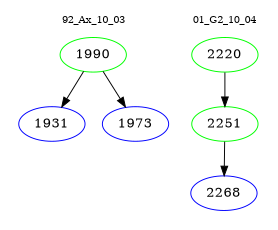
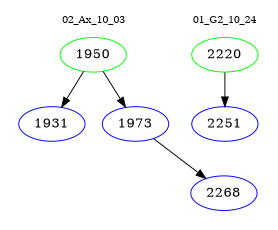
(94, 21) -> (94, 21)
(225, 21) -> (225, 21)
(93, 55) -> (93, 55)
(225, 124) -> (225, 124)
(224, 154) -> (176, 155)
